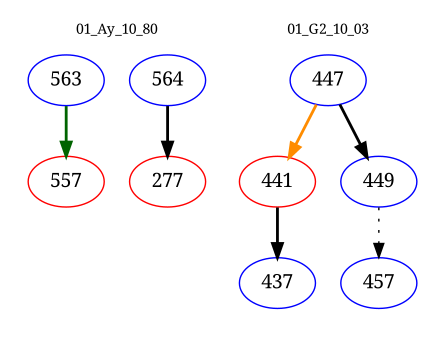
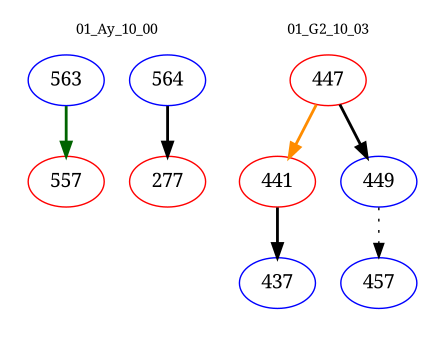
(117, 30) -> (117, 30)
(328, 80) -> (328, 80)
